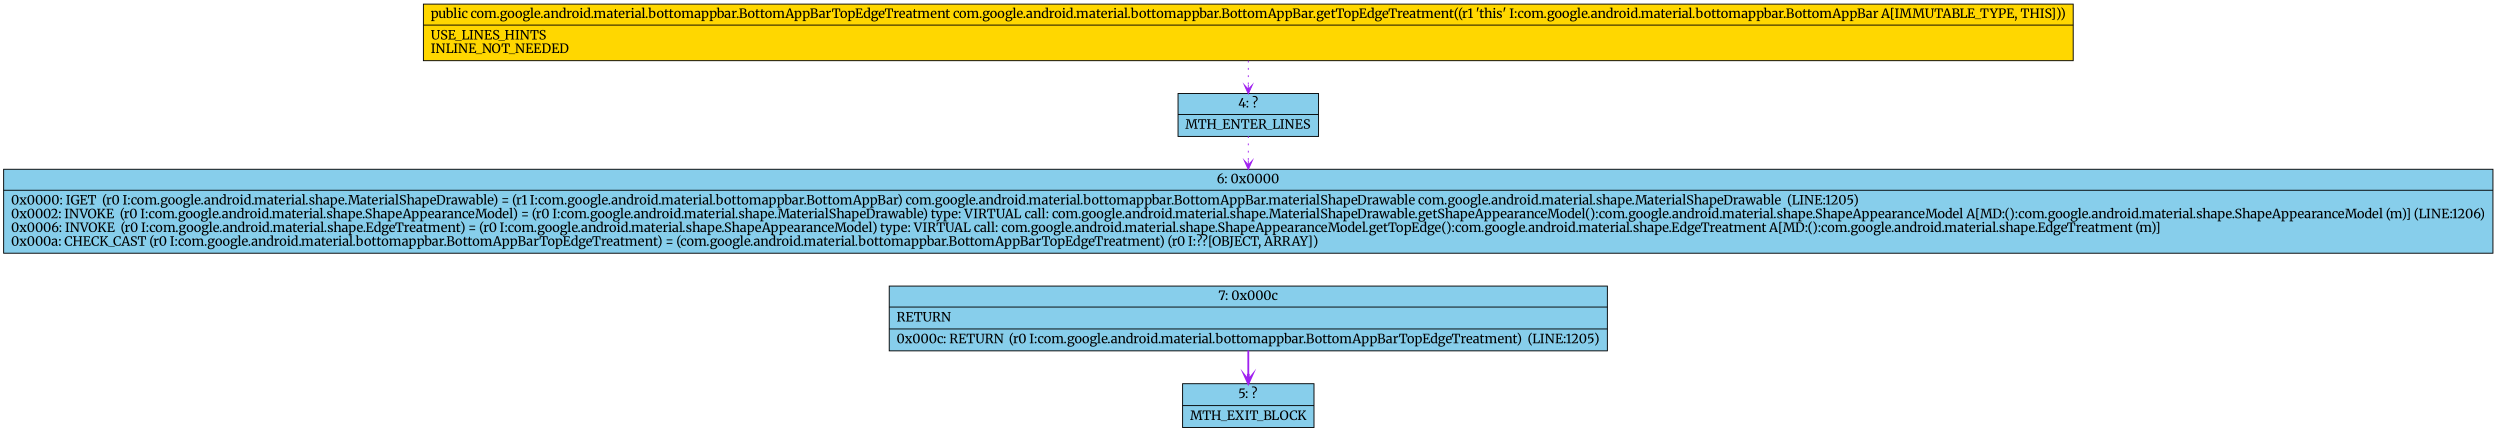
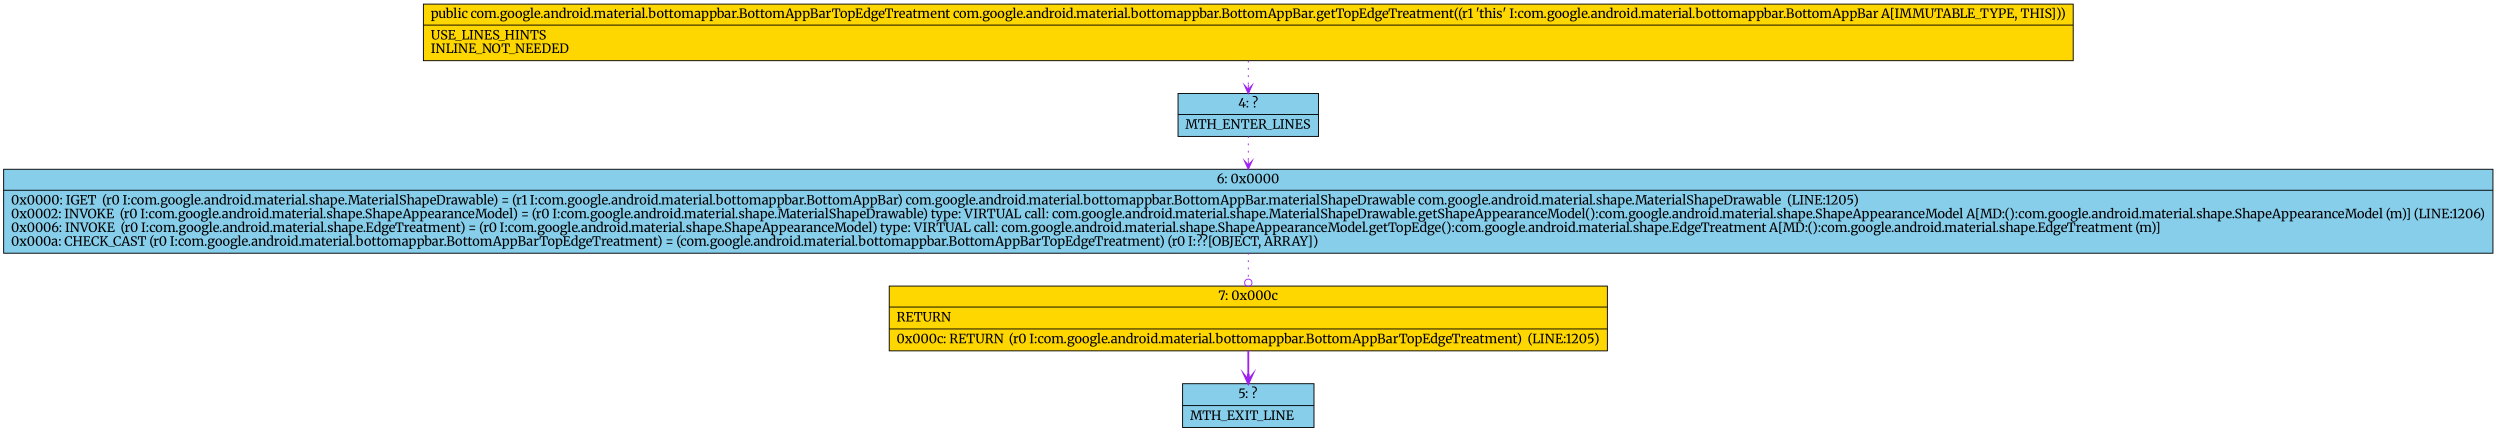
none -> (1248, 266)
(1248, 318) -> (1248, 318)
(1248, 416) -> (1242, 416)
